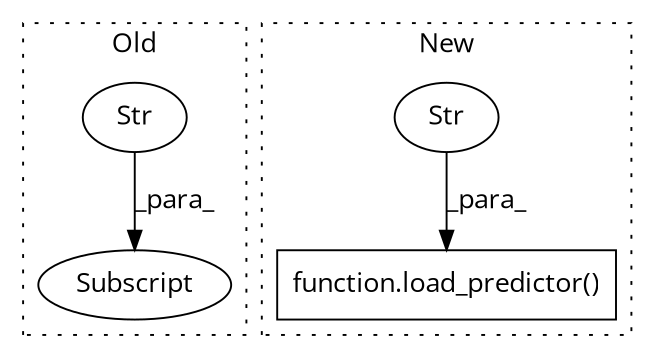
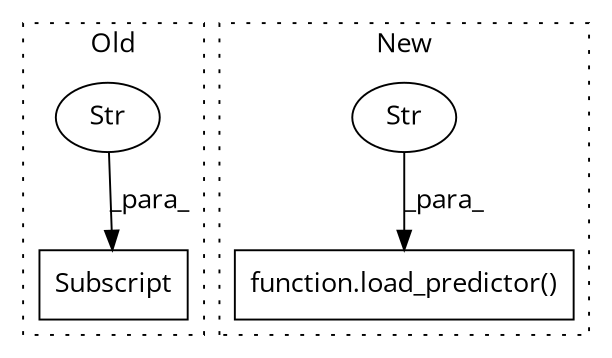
(135, 285) -> (114, 285)
